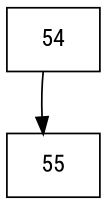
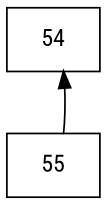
(42, 94) -> (65, 111)
